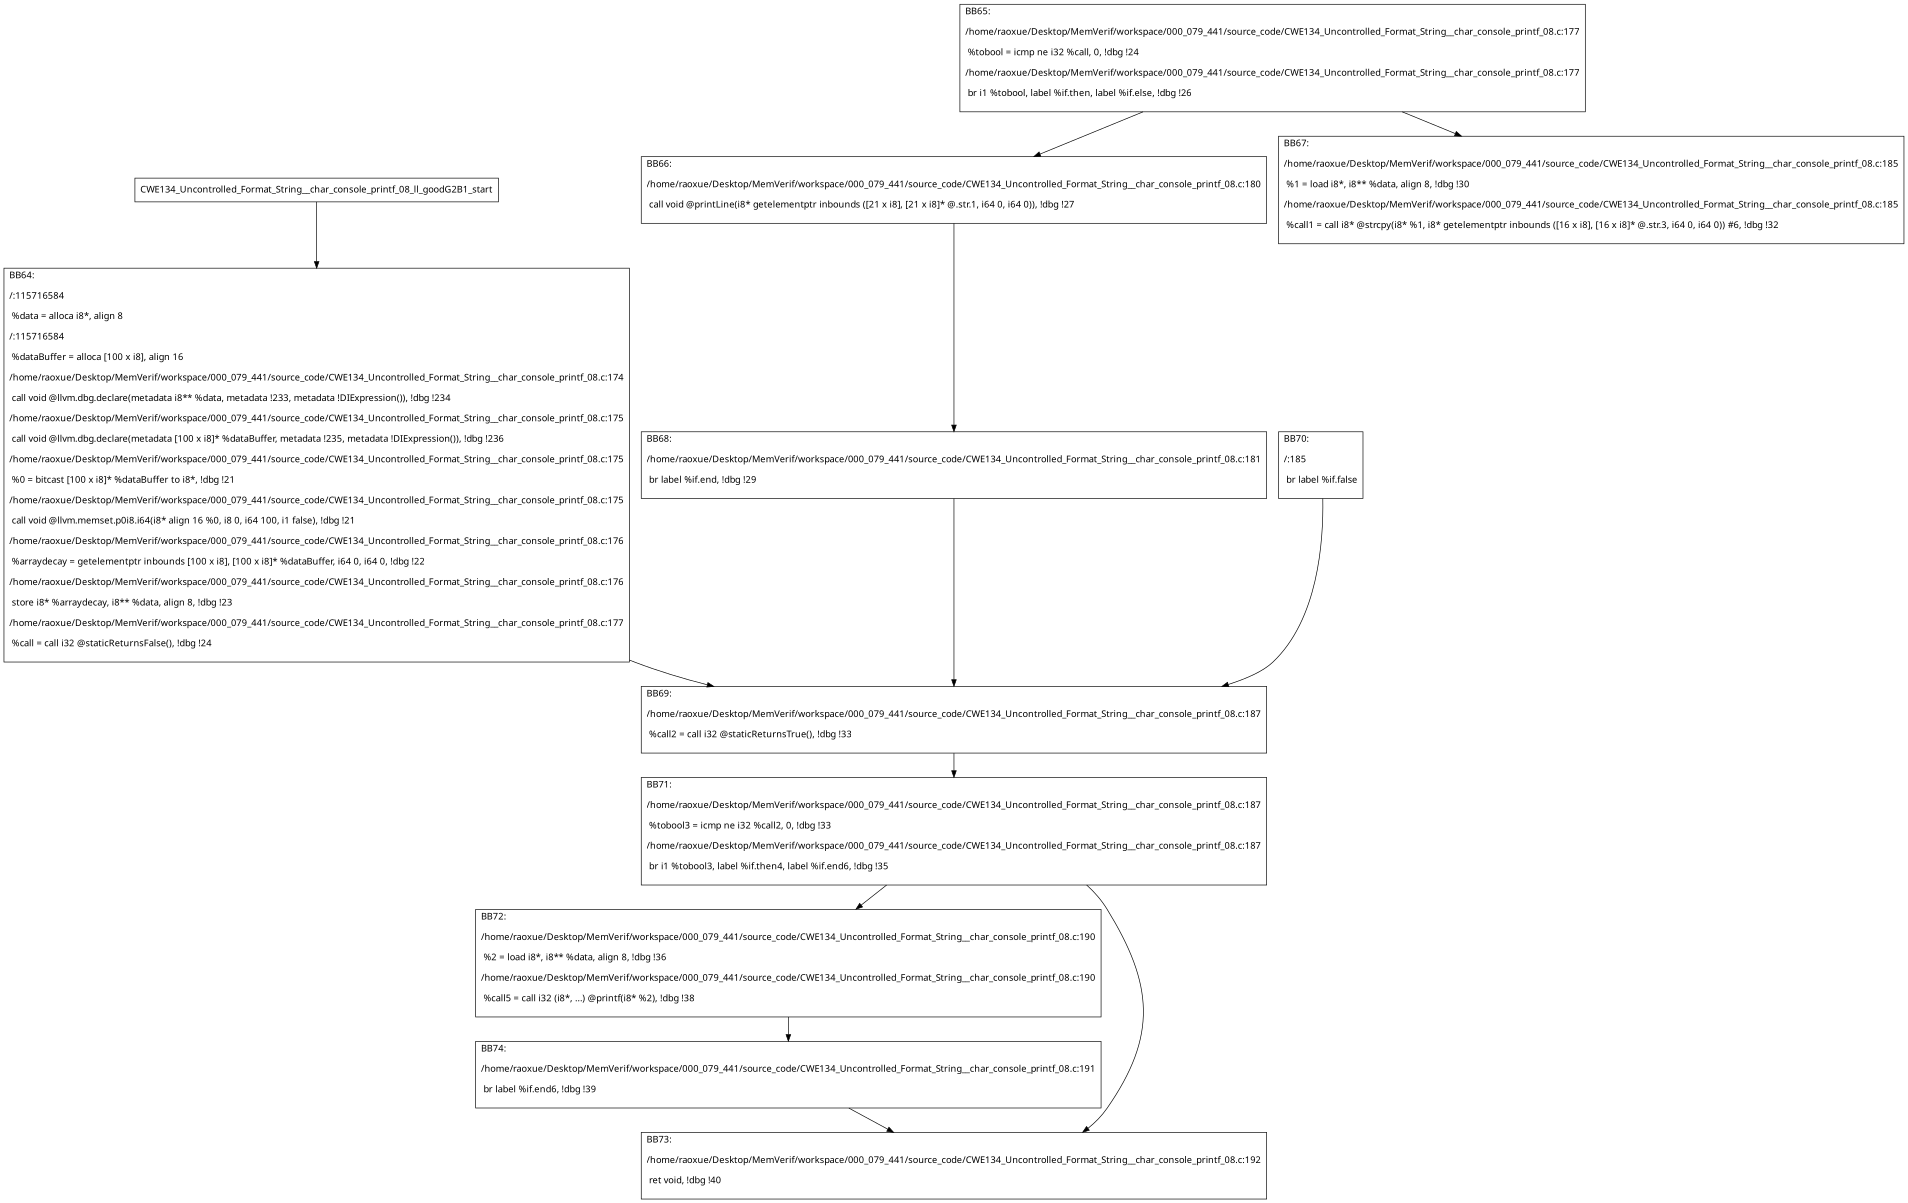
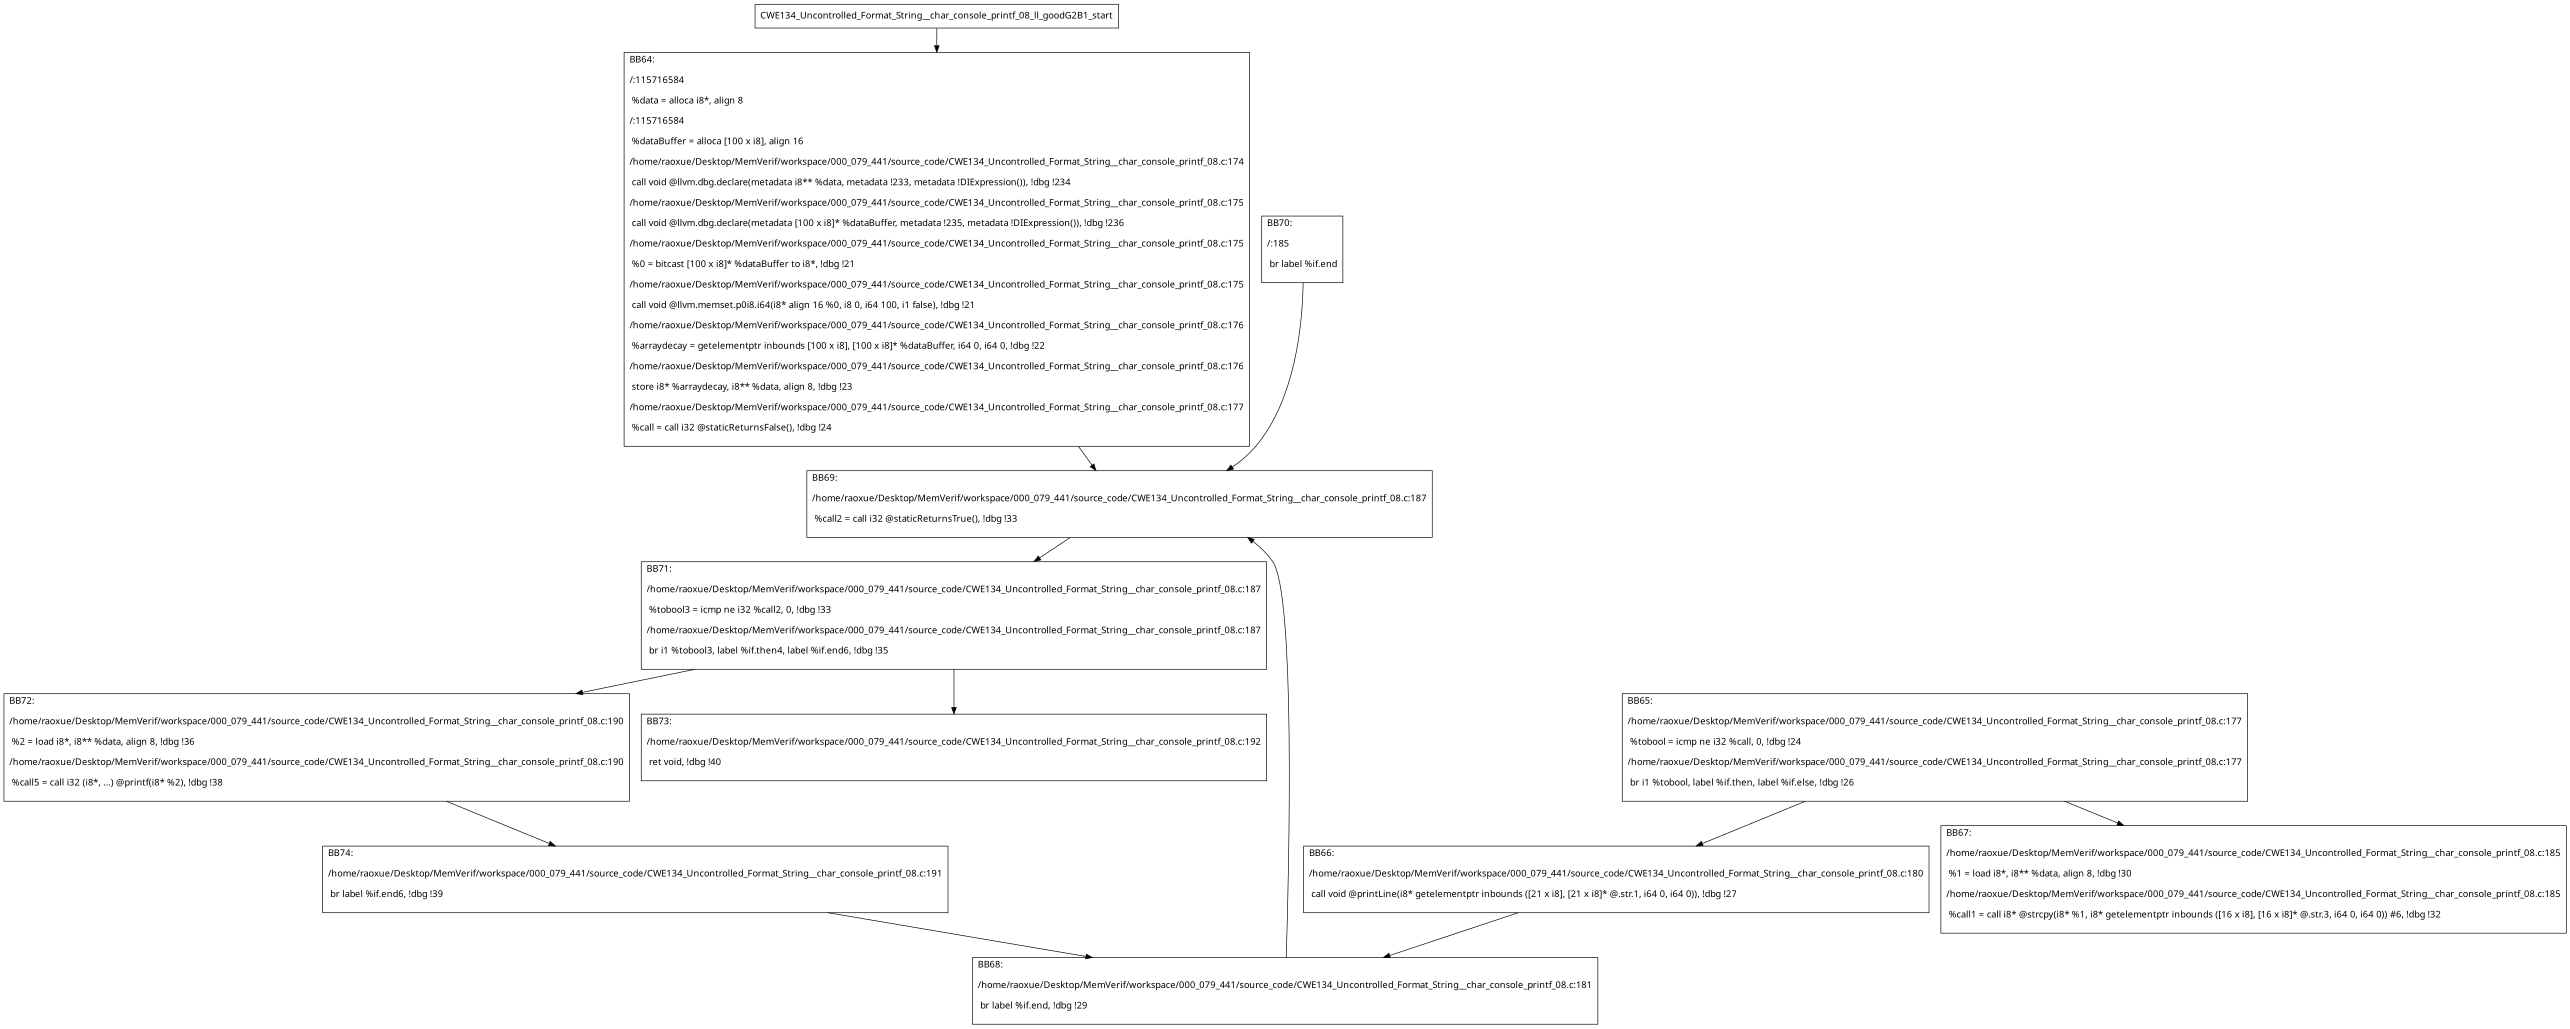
(1321, 480) -> (1302, 264)
(868, 1119) -> (957, 935)
